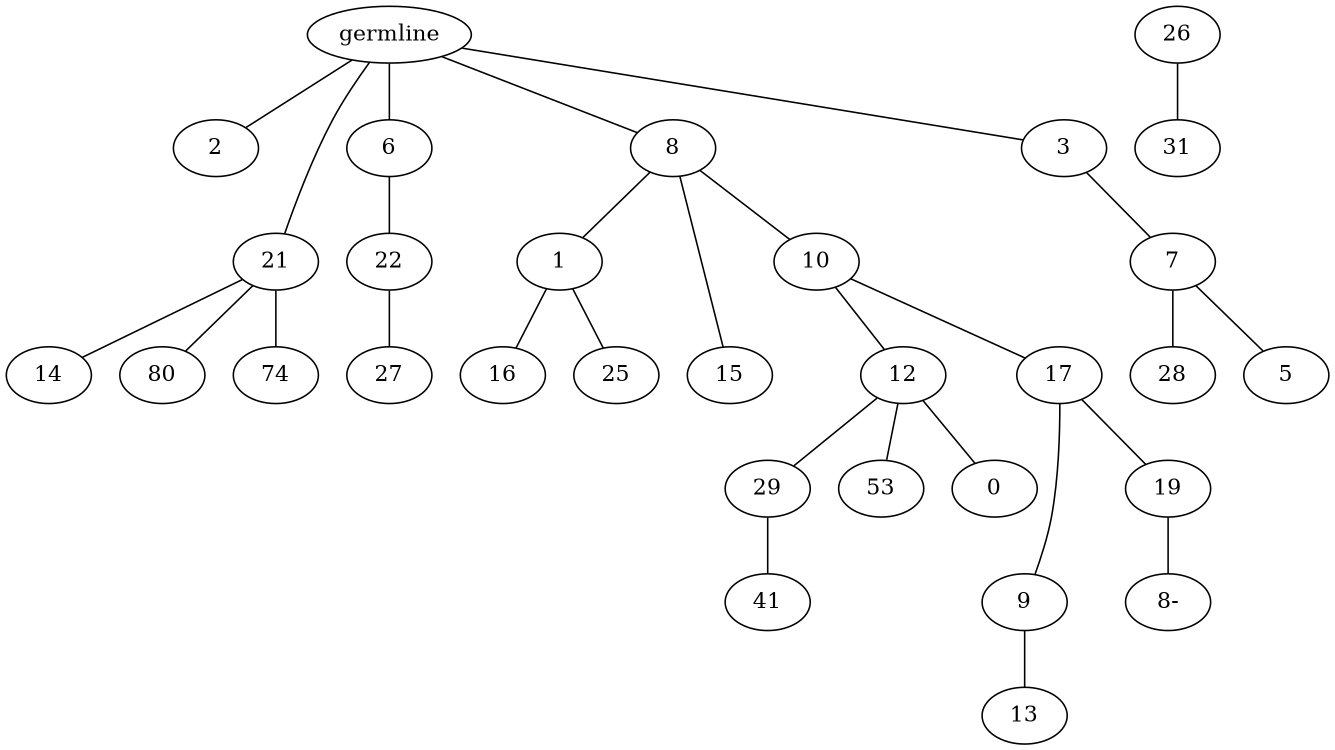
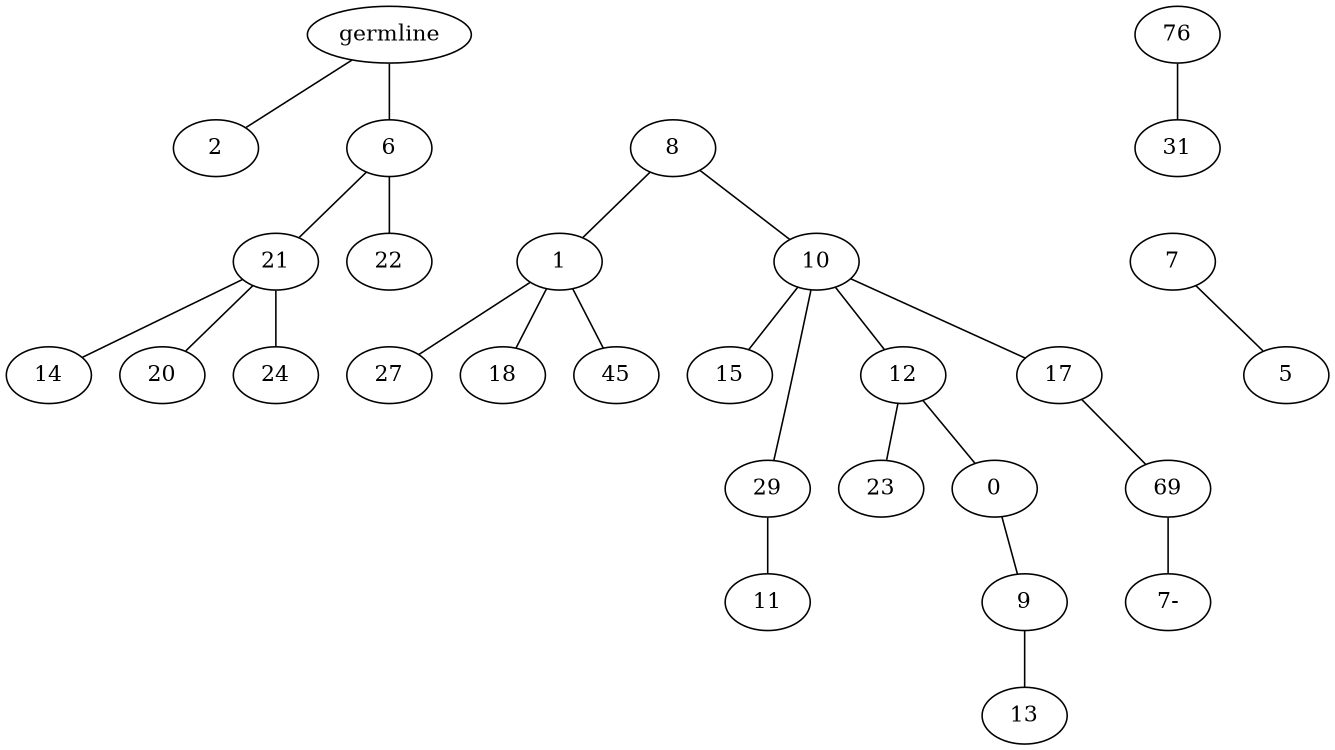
(1178, 35) -> (1178, 35)
(540, 95) -> none
(320, 145) -> (333, 205)
(1064, 148) -> none
(701, 262) -> (773, 318)
(389, 319) -> (474, 319)
(162, 375) -> (162, 375)
(276, 375) -> (276, 375)
(503, 375) -> (503, 375)
(616, 375) -> (616, 375)
(1173, 375) -> none
(835, 432) -> (793, 375)
(881, 489) -> (881, 489)
(1168, 489) -> (1168, 489)
(1055, 490) -> (1010, 546)
(768, 602) -> (768, 602)
(1168, 602) -> (1168, 602)
